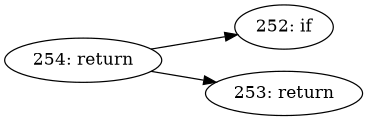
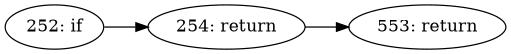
(188, 43) -> (120, 27)
(284, 93) -> (427, 27)
